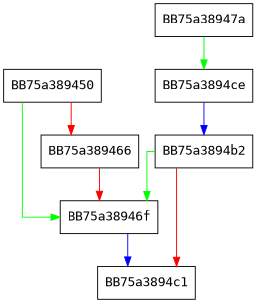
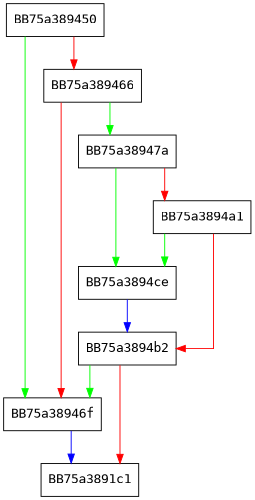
none -> (110, 114)
none -> (202, 217)
(146, 283) -> (90, 480)
